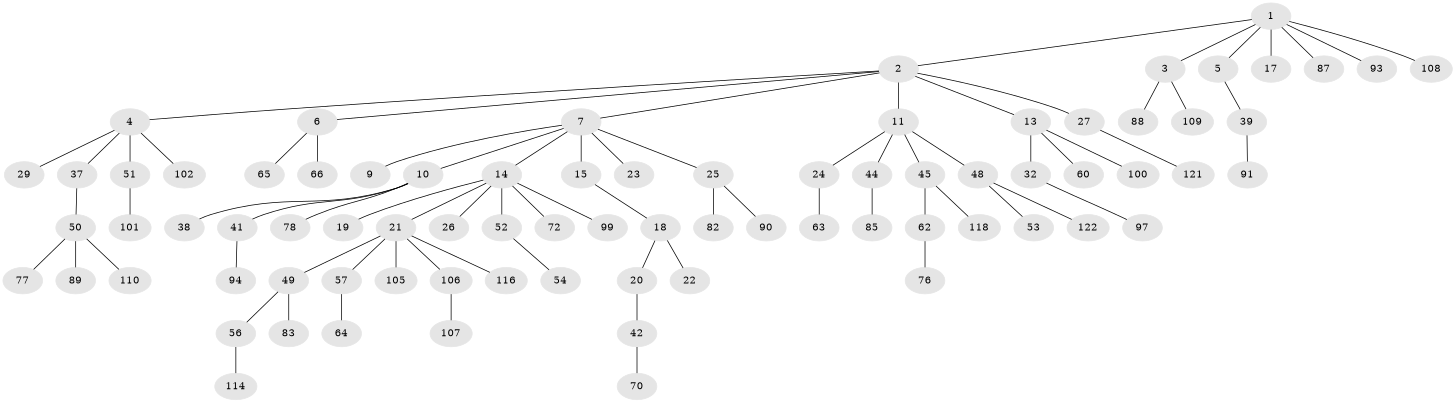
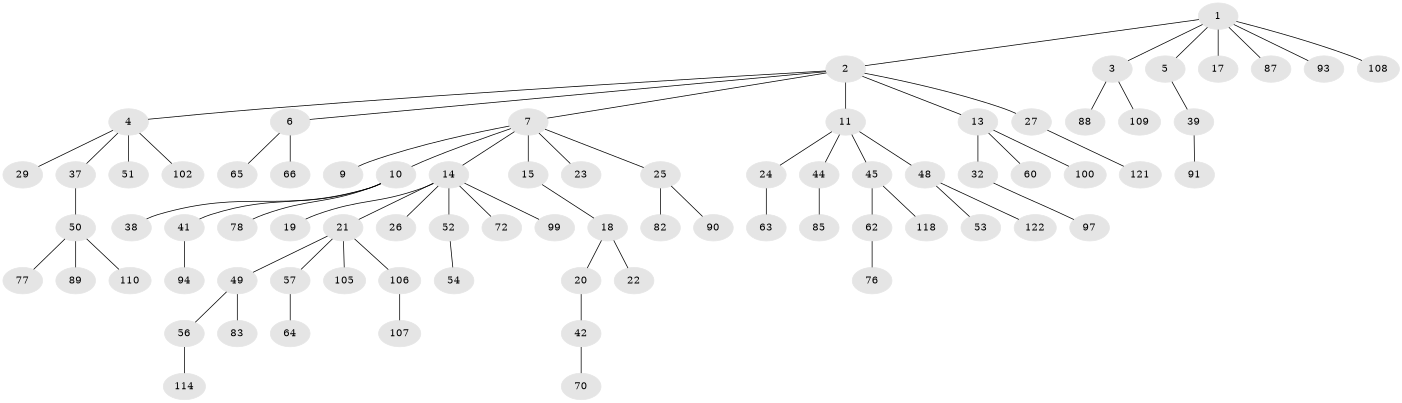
(130, 228) -> none
(506, 281) -> none
